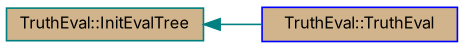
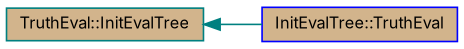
(360, 24) -> (360, 24)
